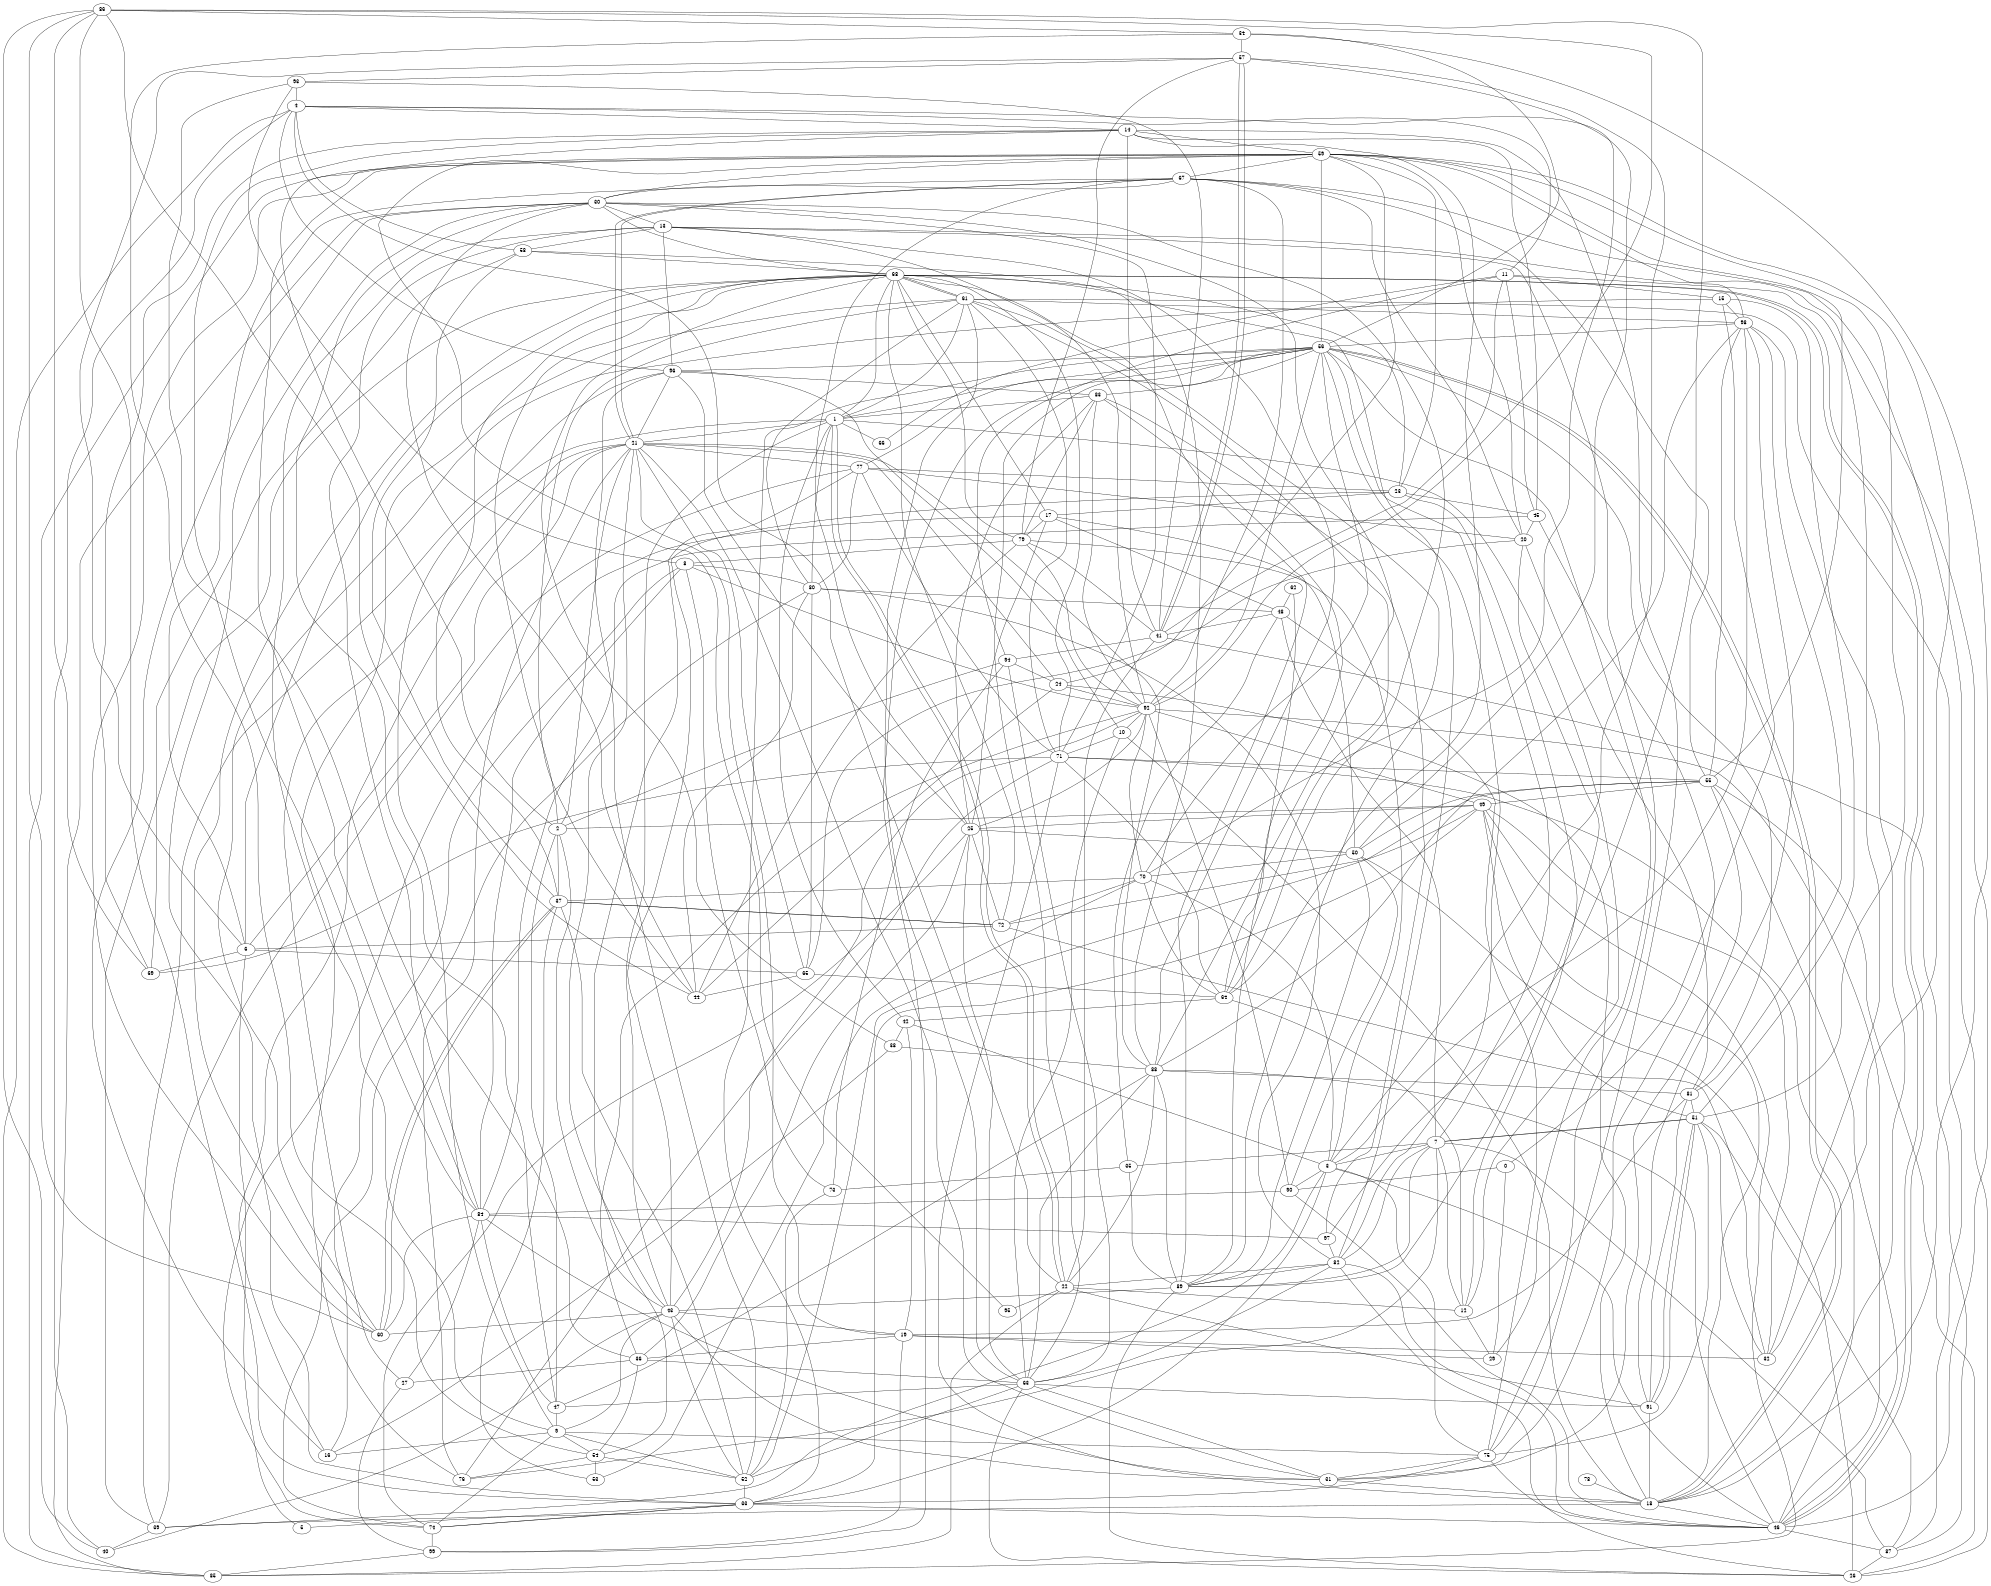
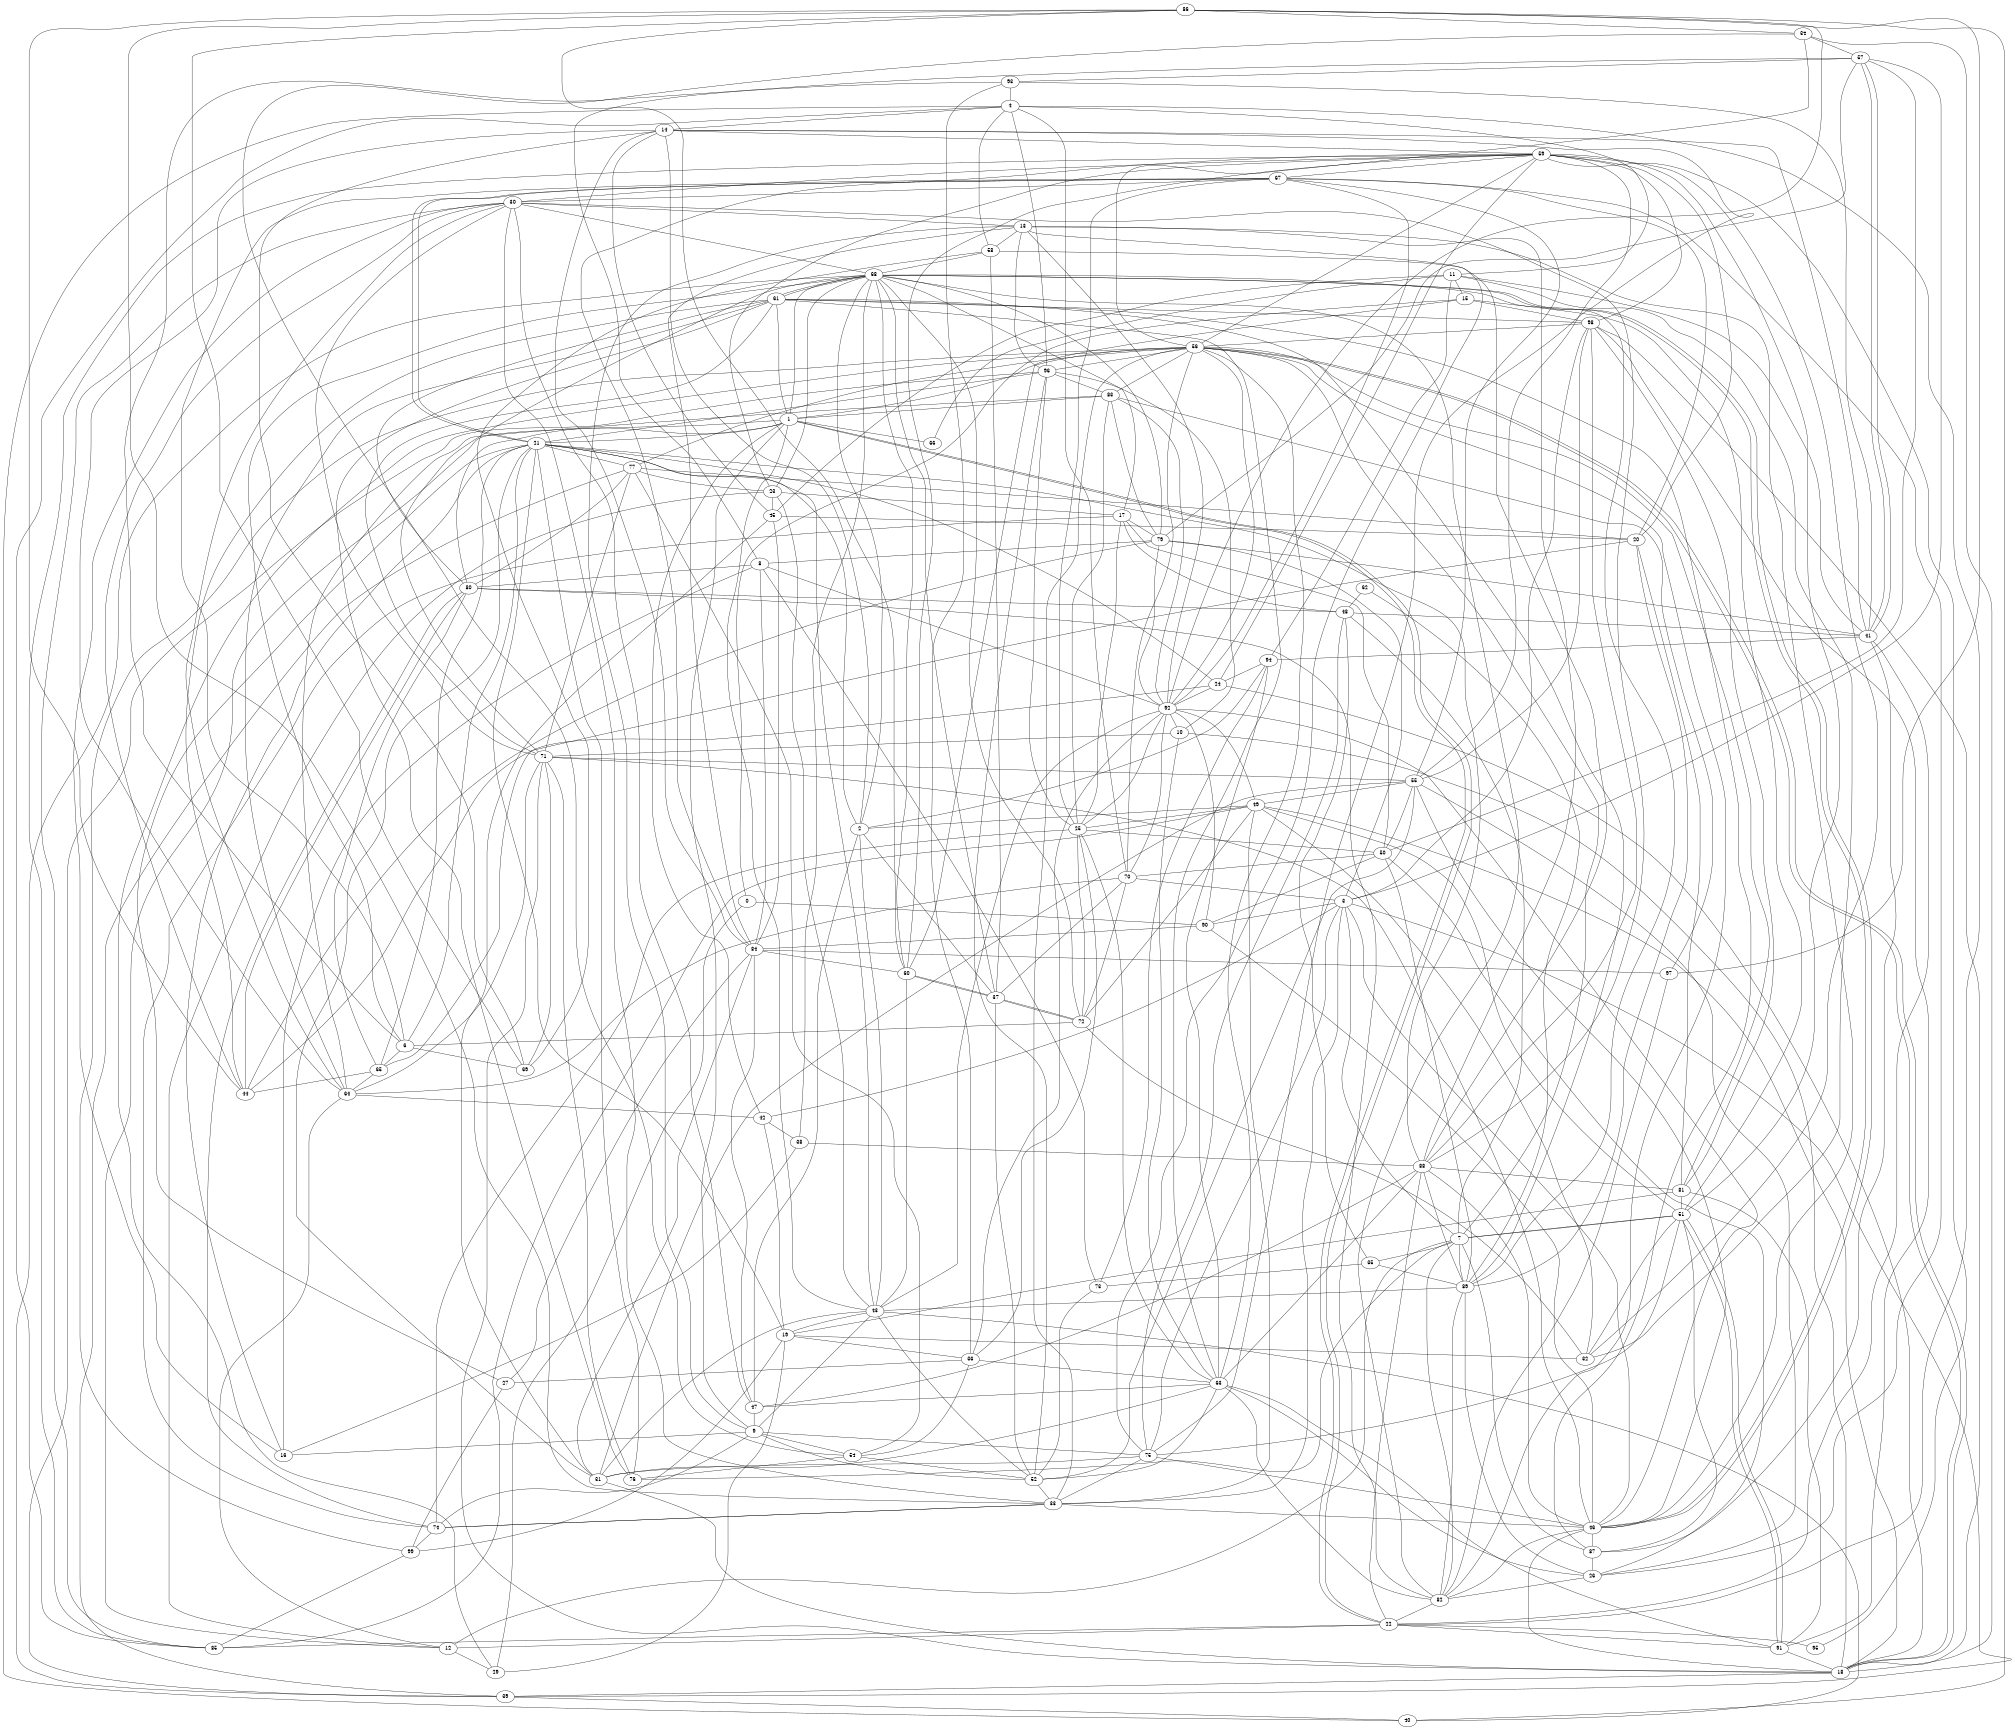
(595, 1480) -> none
(1587, 1480) -> none
(302, 1528) -> none
